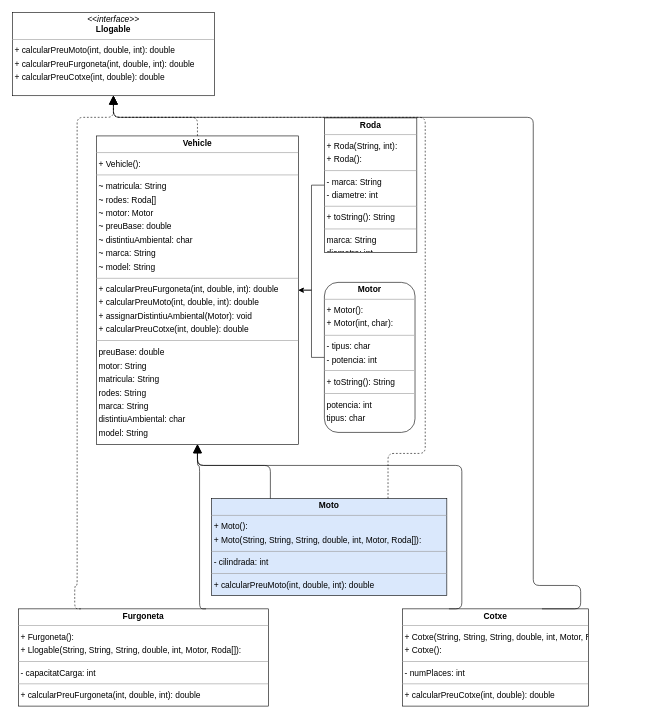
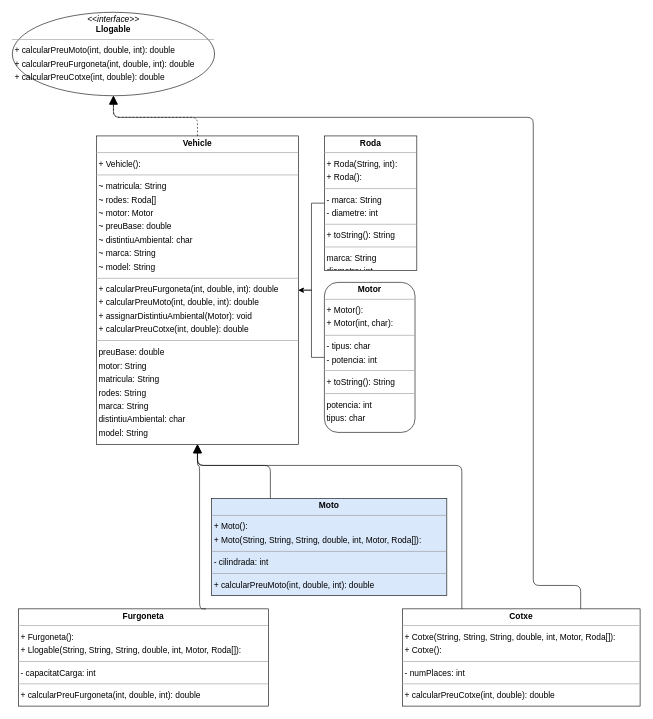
(113, 54) -> (113, 54)
(371, 185) -> (371, 203)
(425, 325) -> none
(77, 353) -> none
(495, 657) -> (521, 657)
